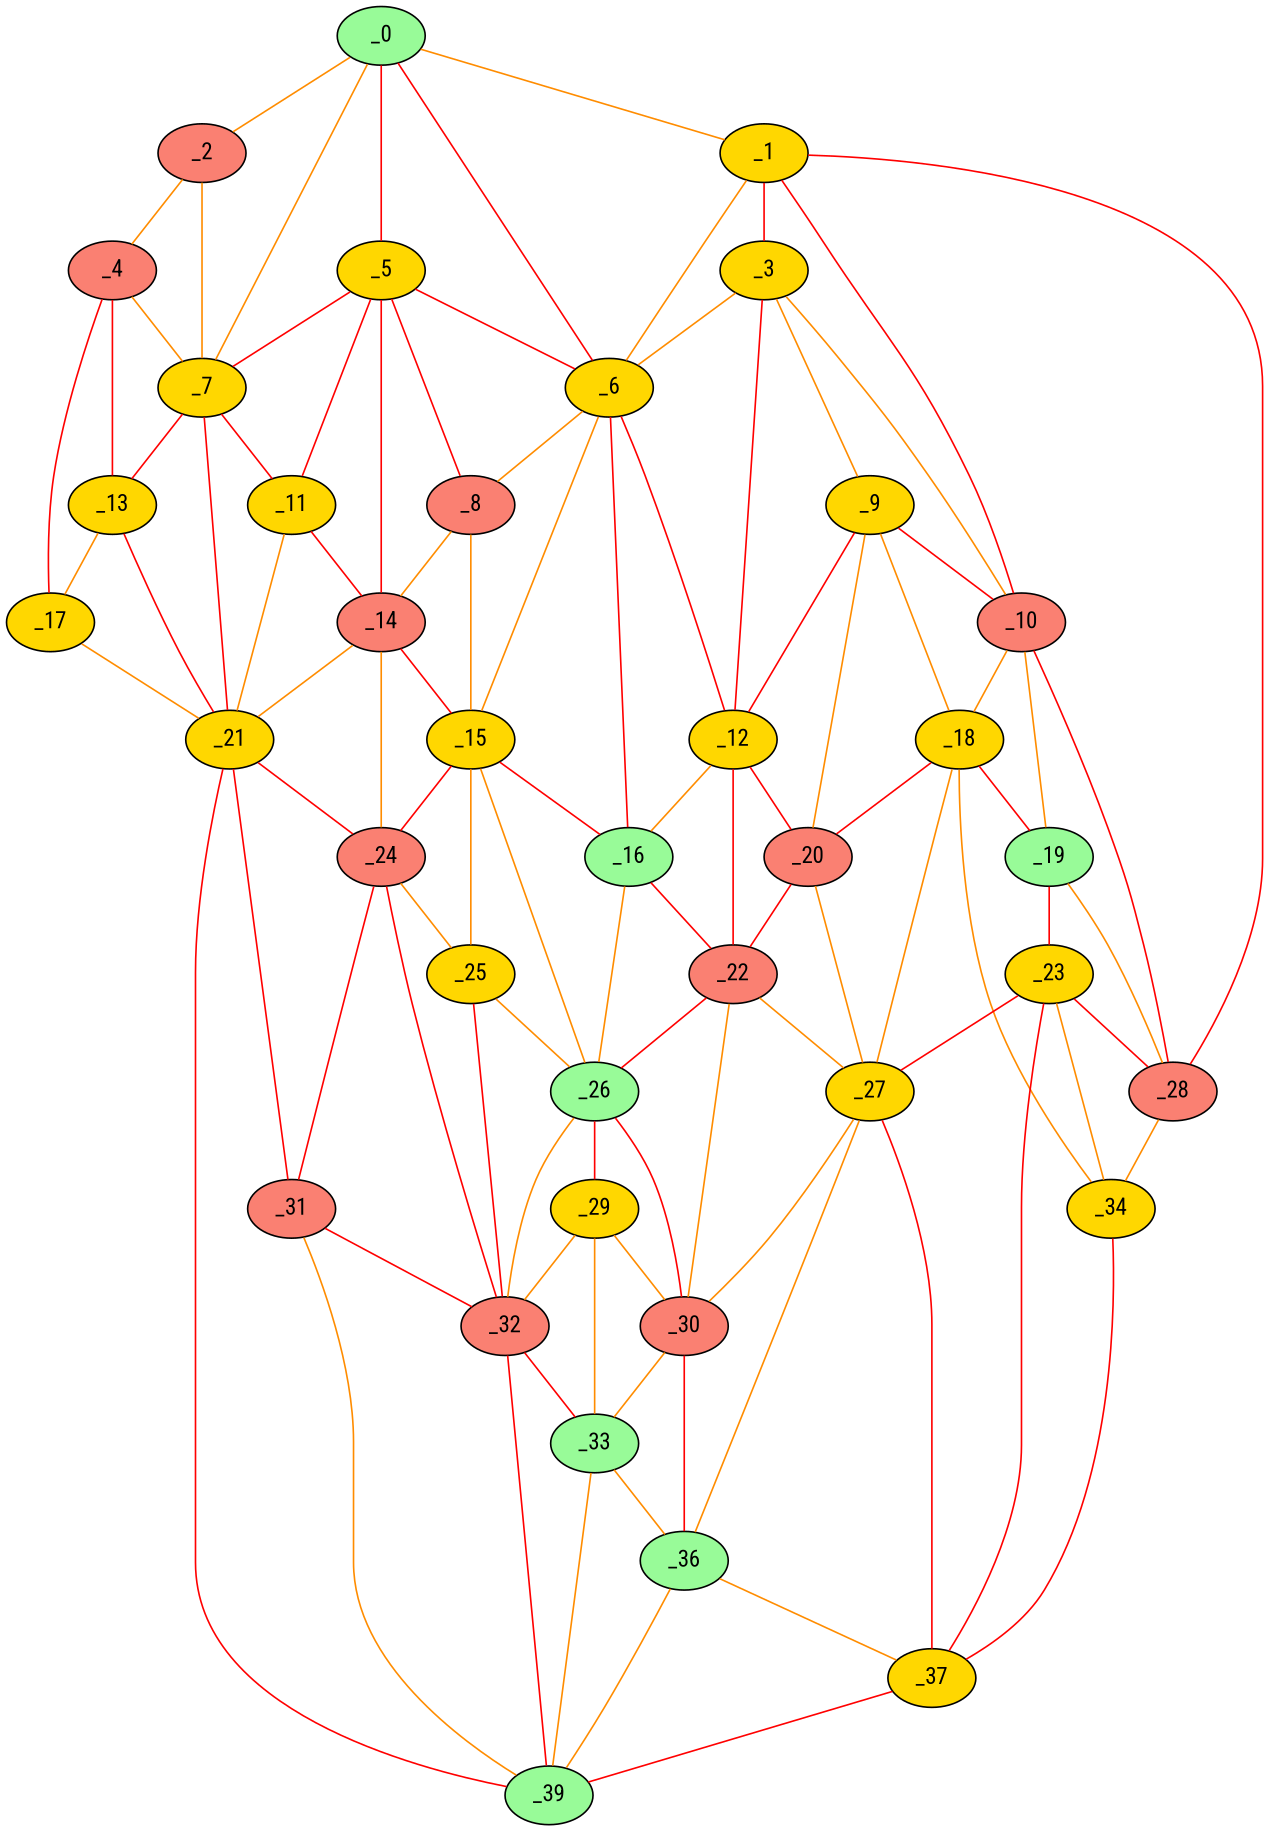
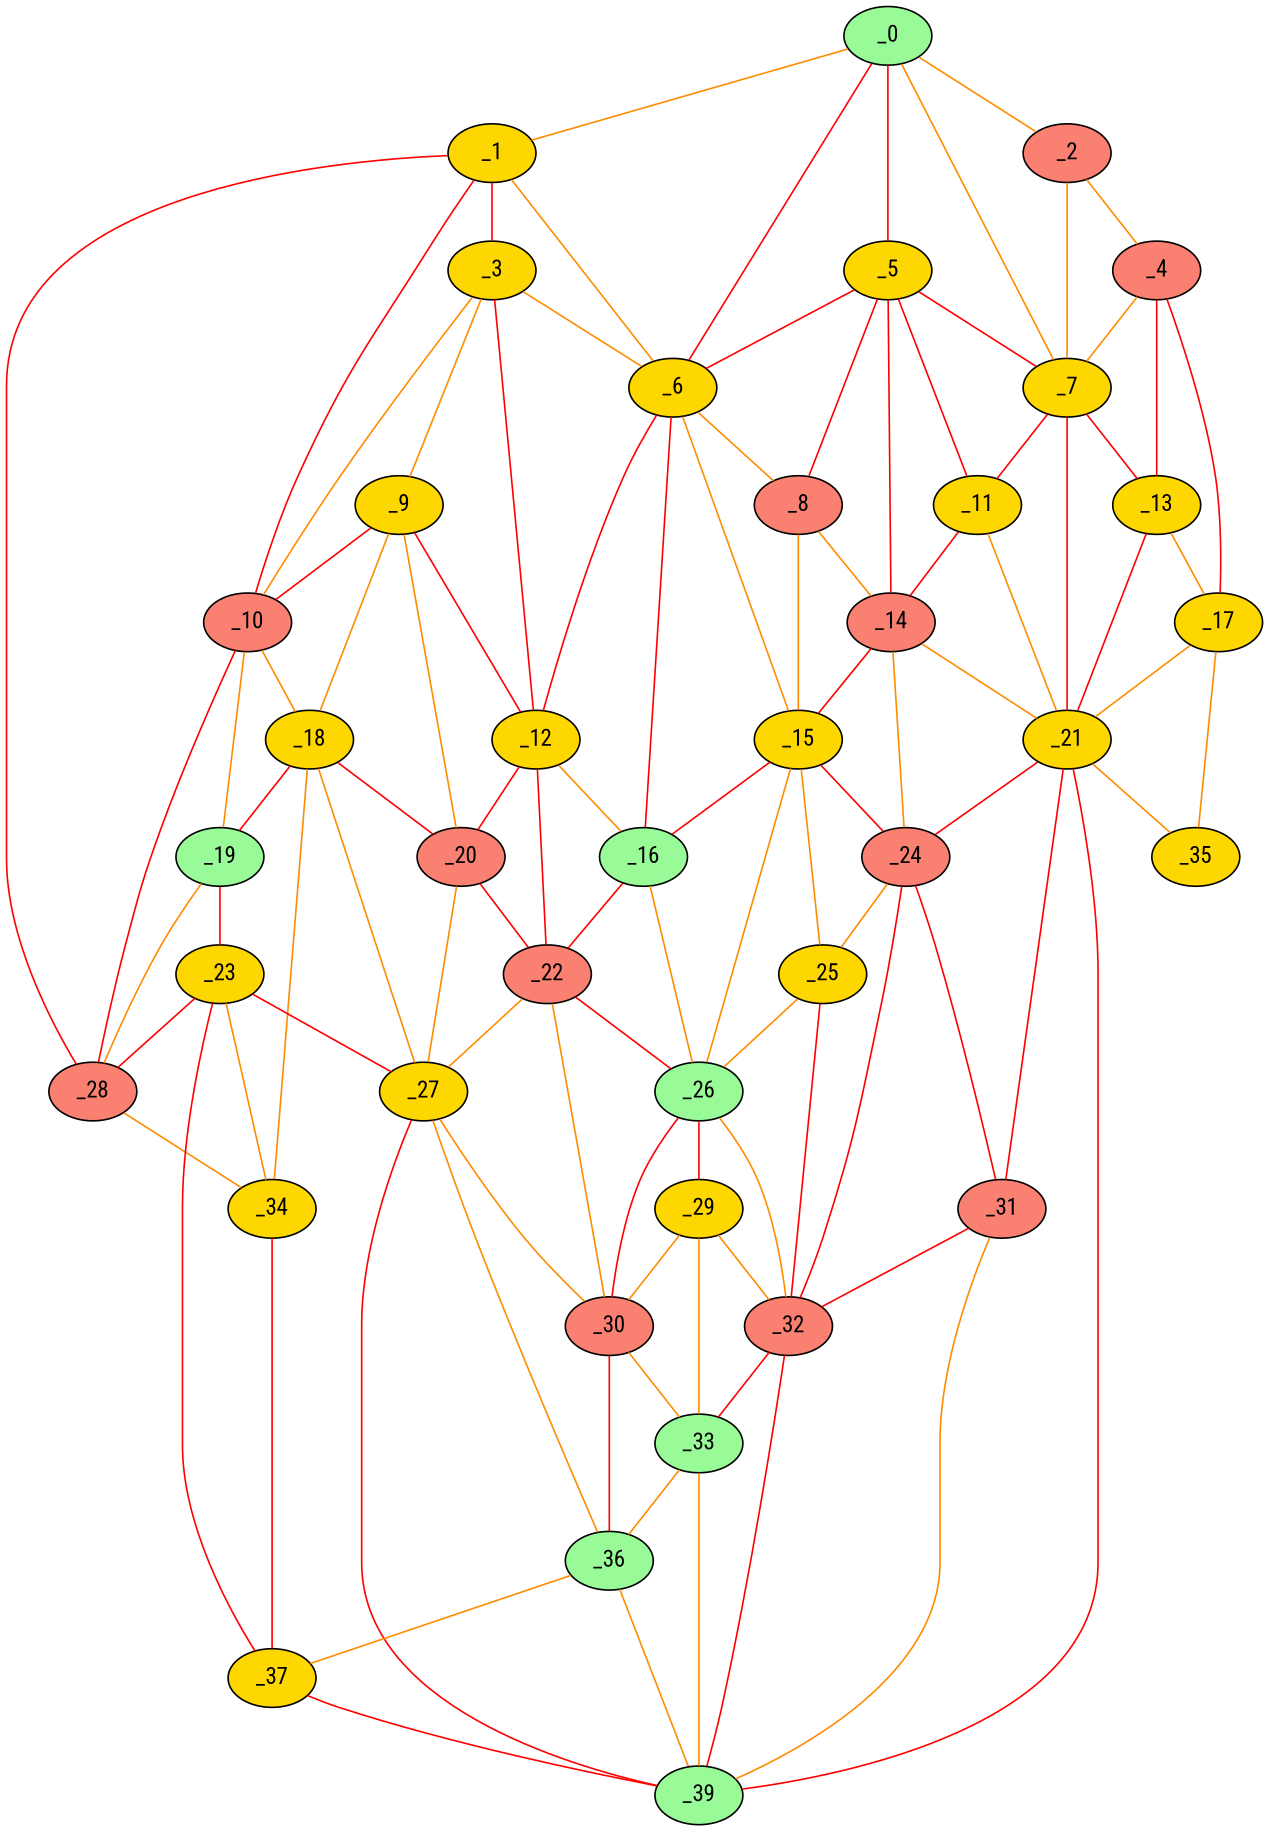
none -> (1196, 857)
(932, 1381) -> (362, 1536)
